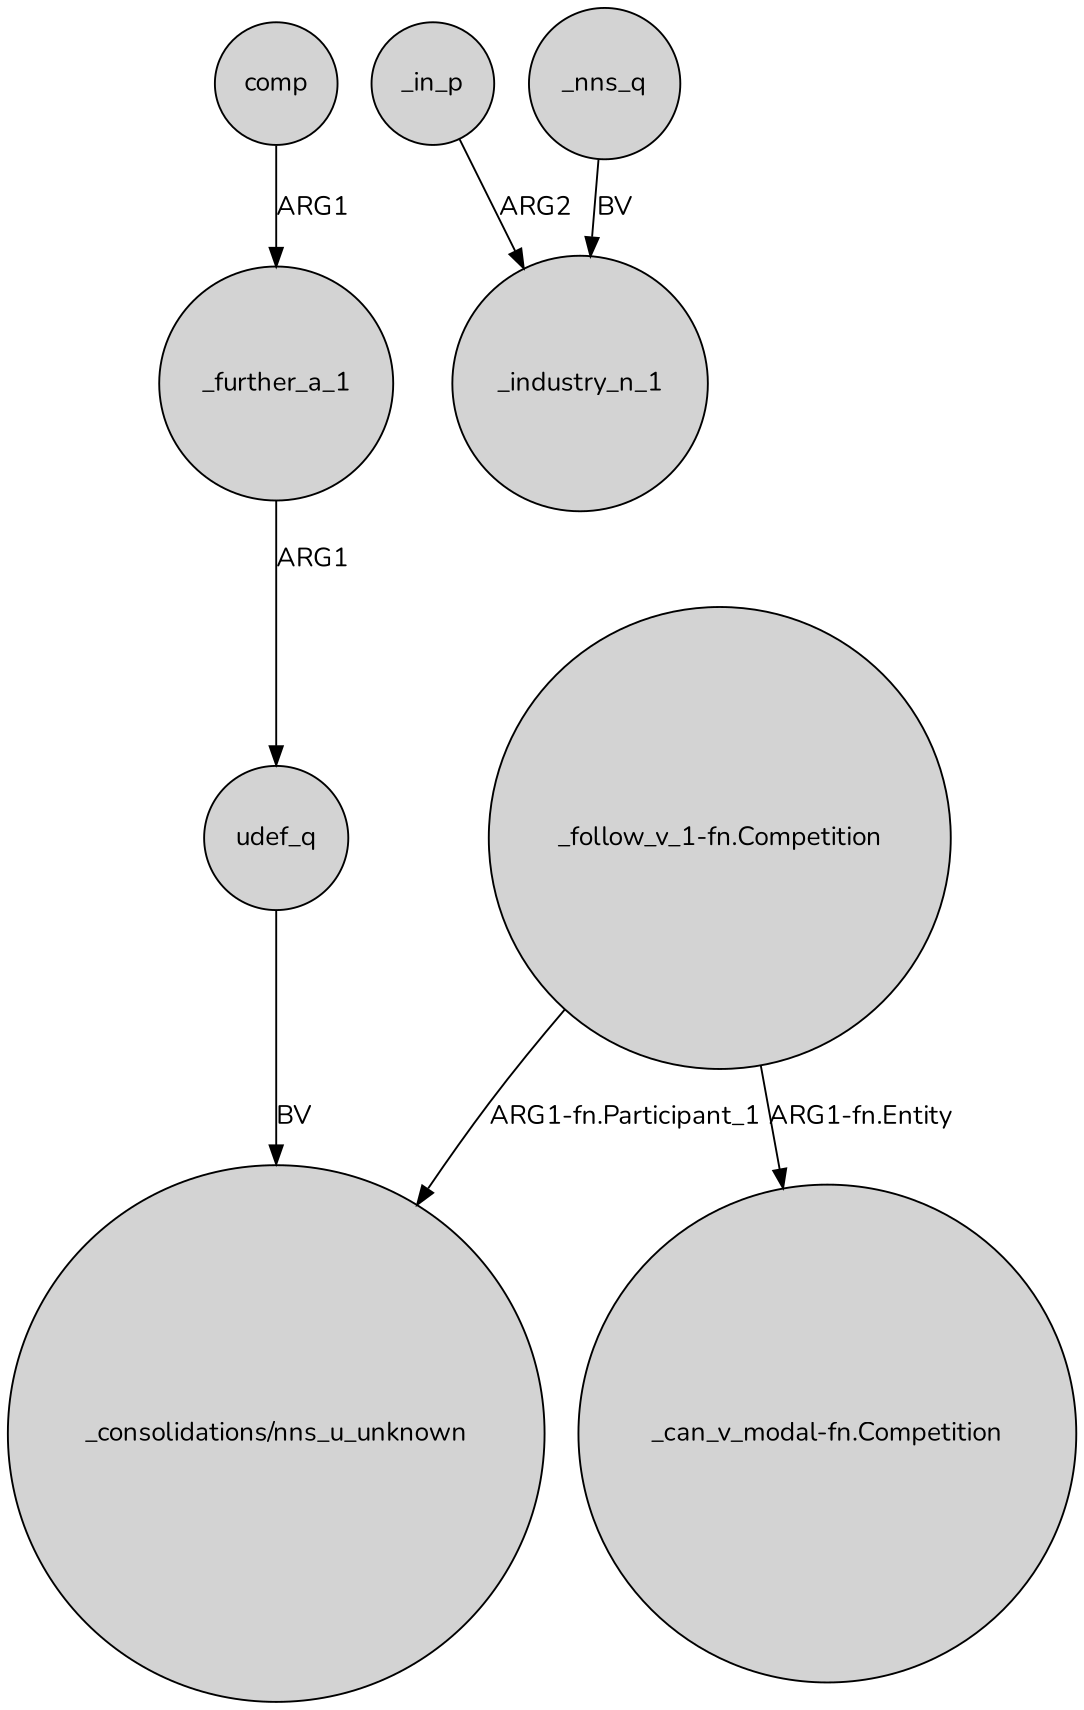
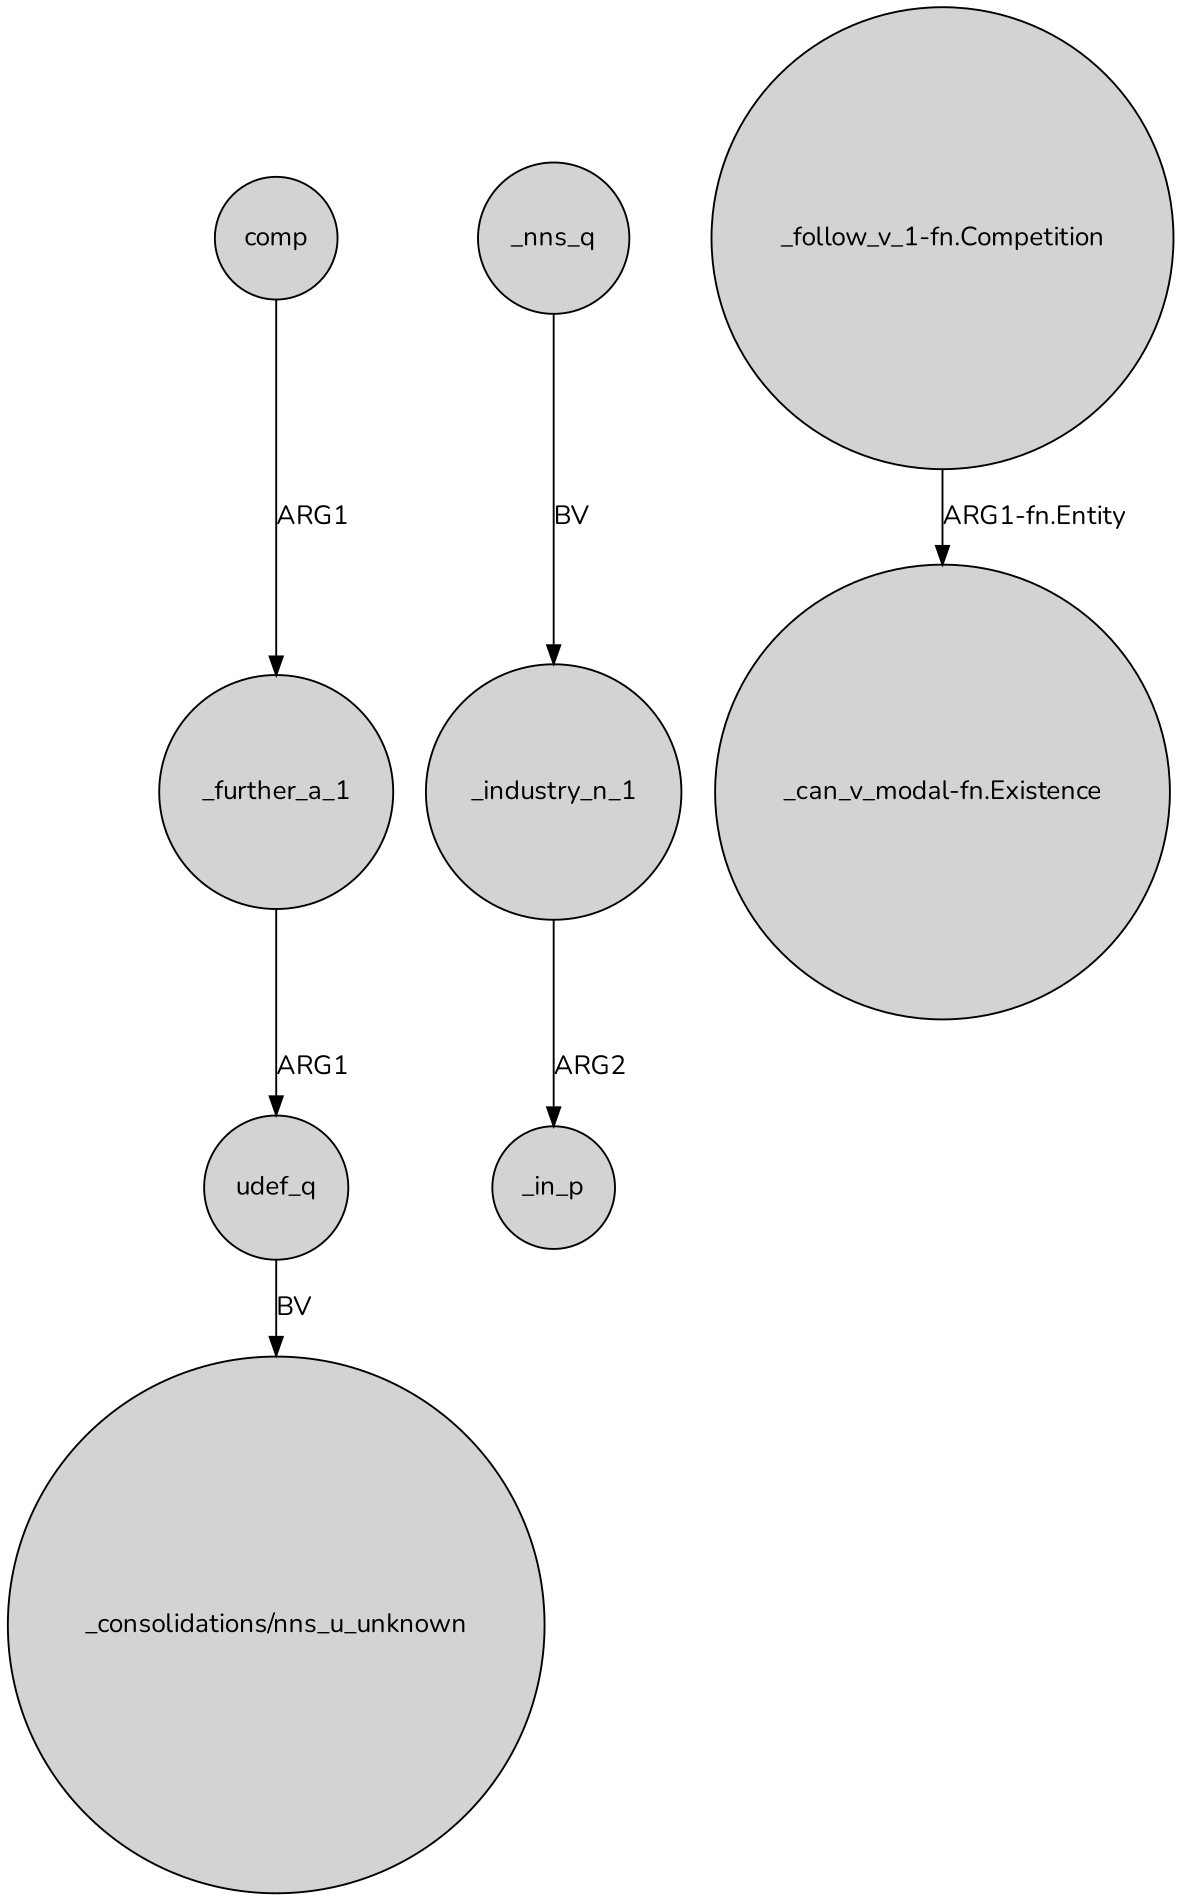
(487, 195) -> (554, 1013)
(494, 1097) -> none
(827, 1434) -> (943, 792)
